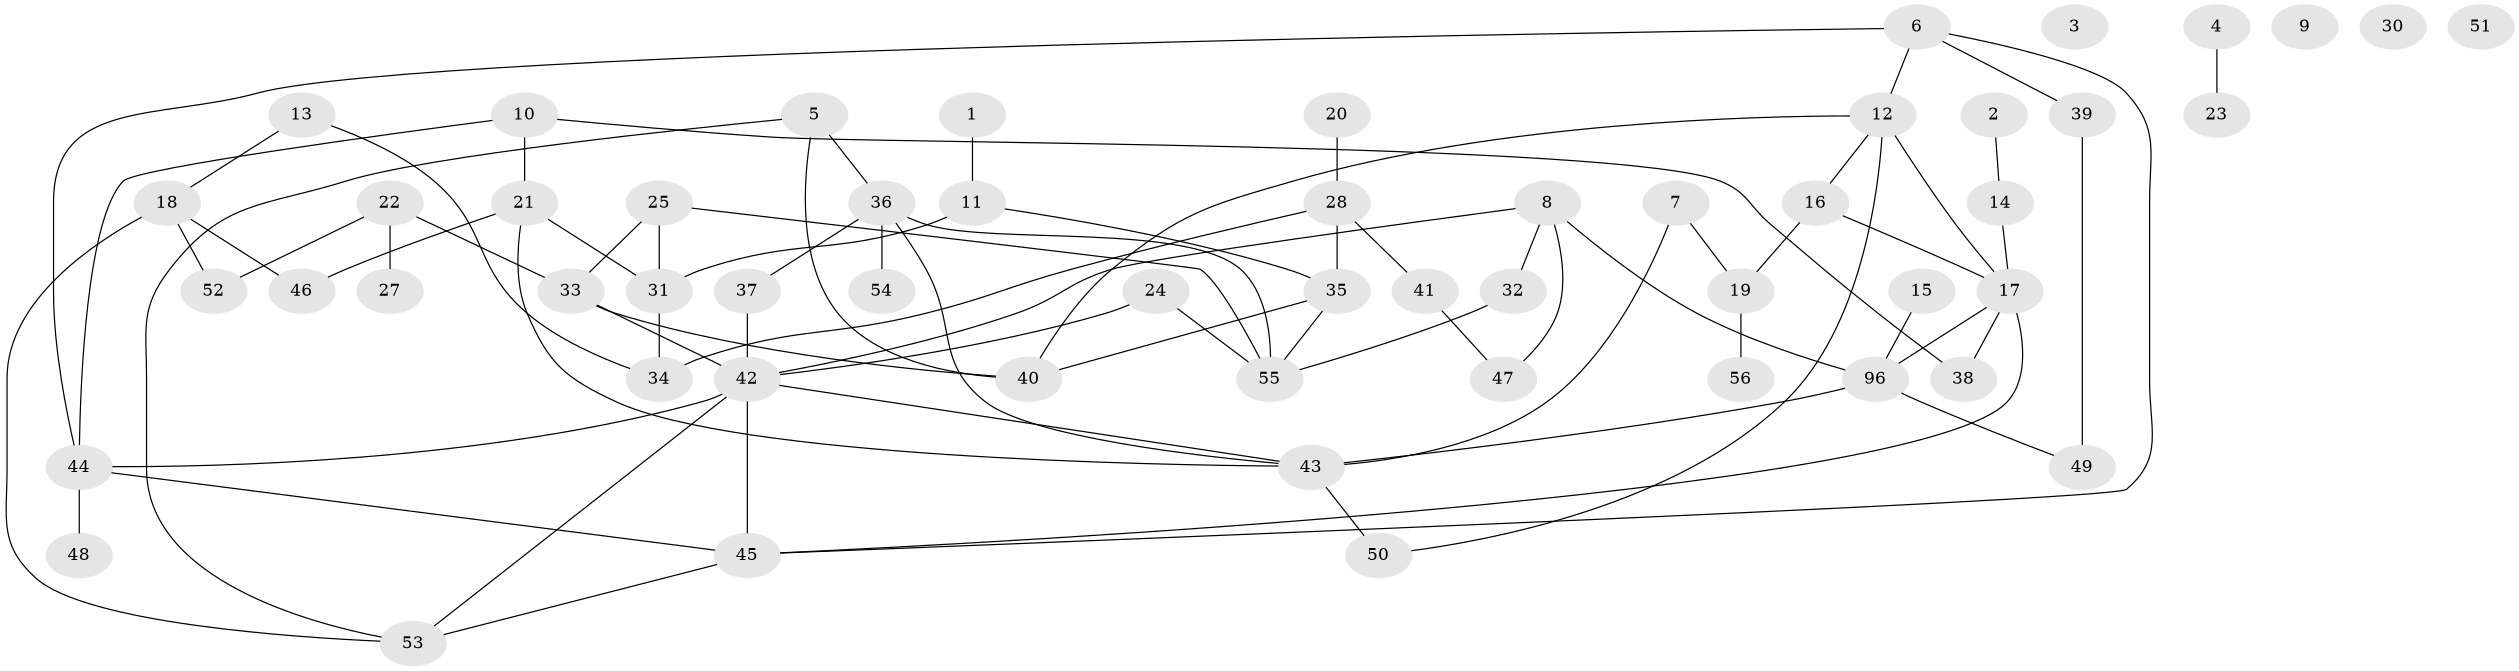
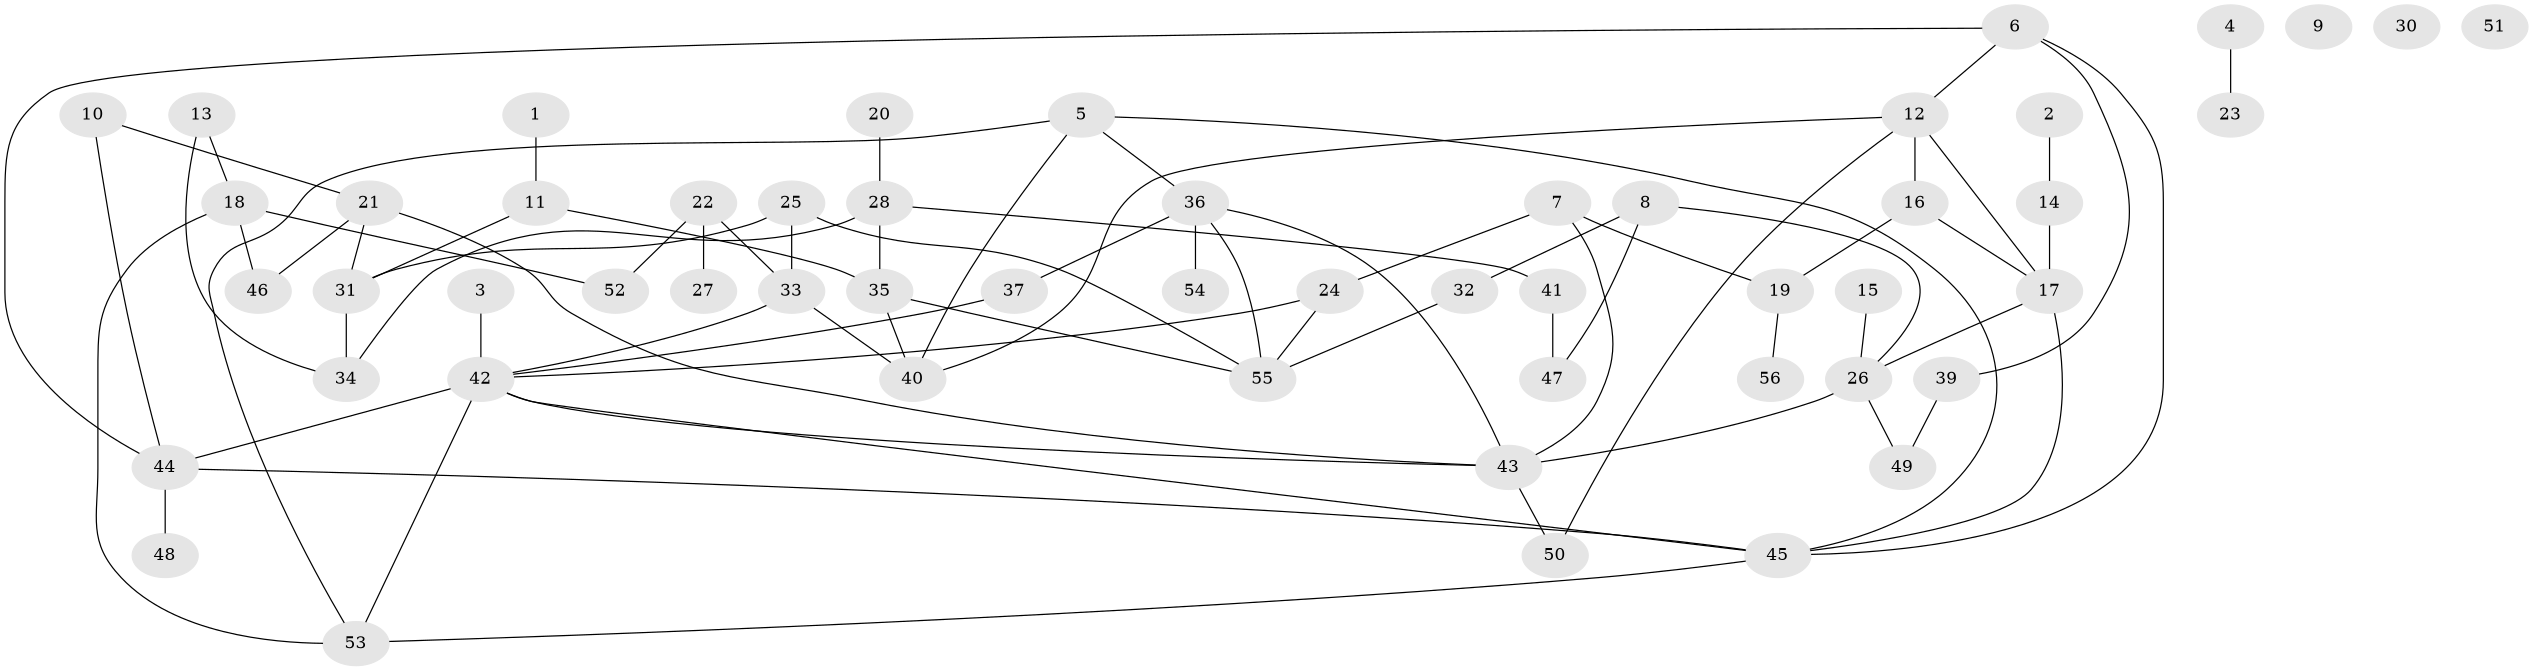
none -> (1734, 190)
none -> (1444, 247)
(1178, 257) -> (481, 335)
(1876, 379) -> (1859, 379)
(1964, 379) -> none
